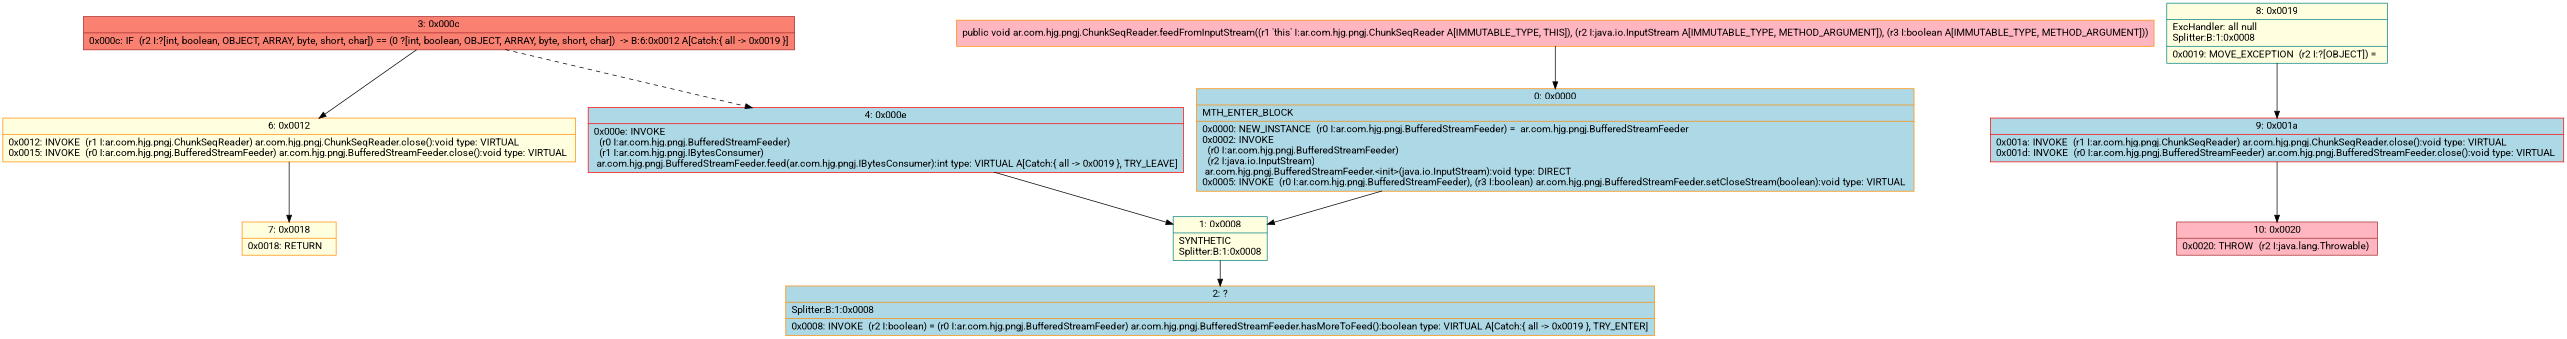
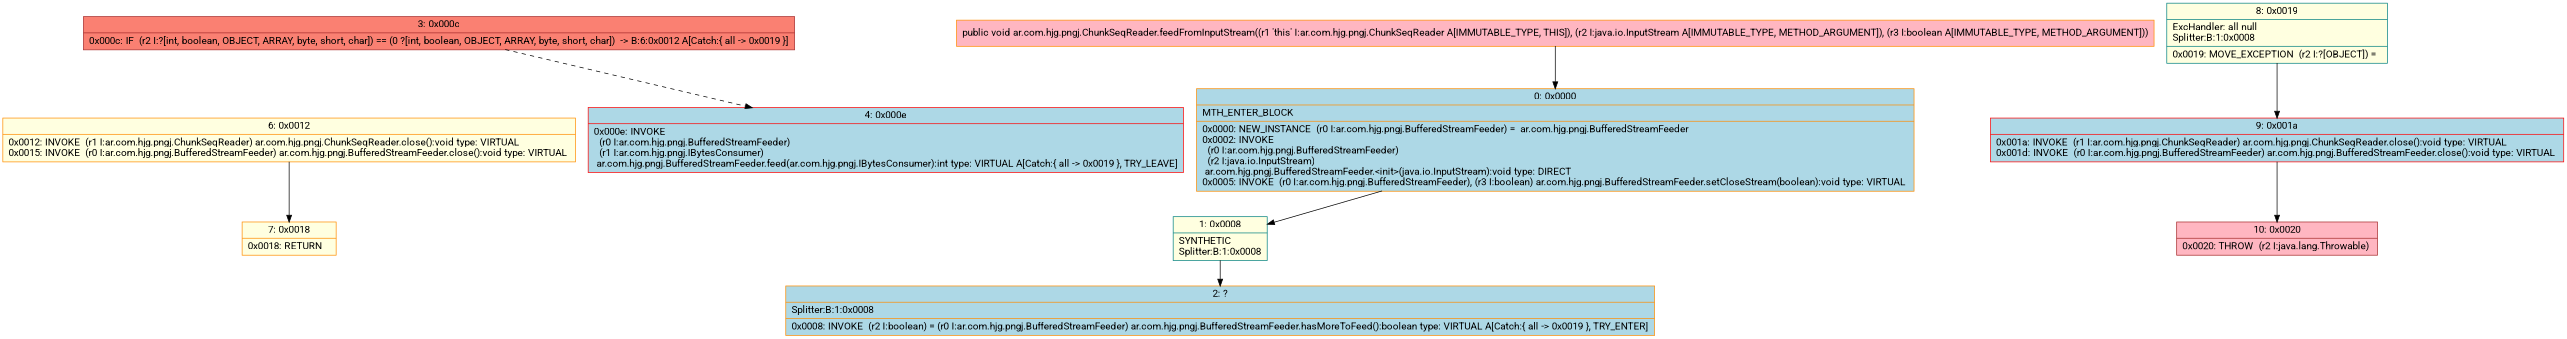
(371, 82) -> none
(1080, 197) -> none
